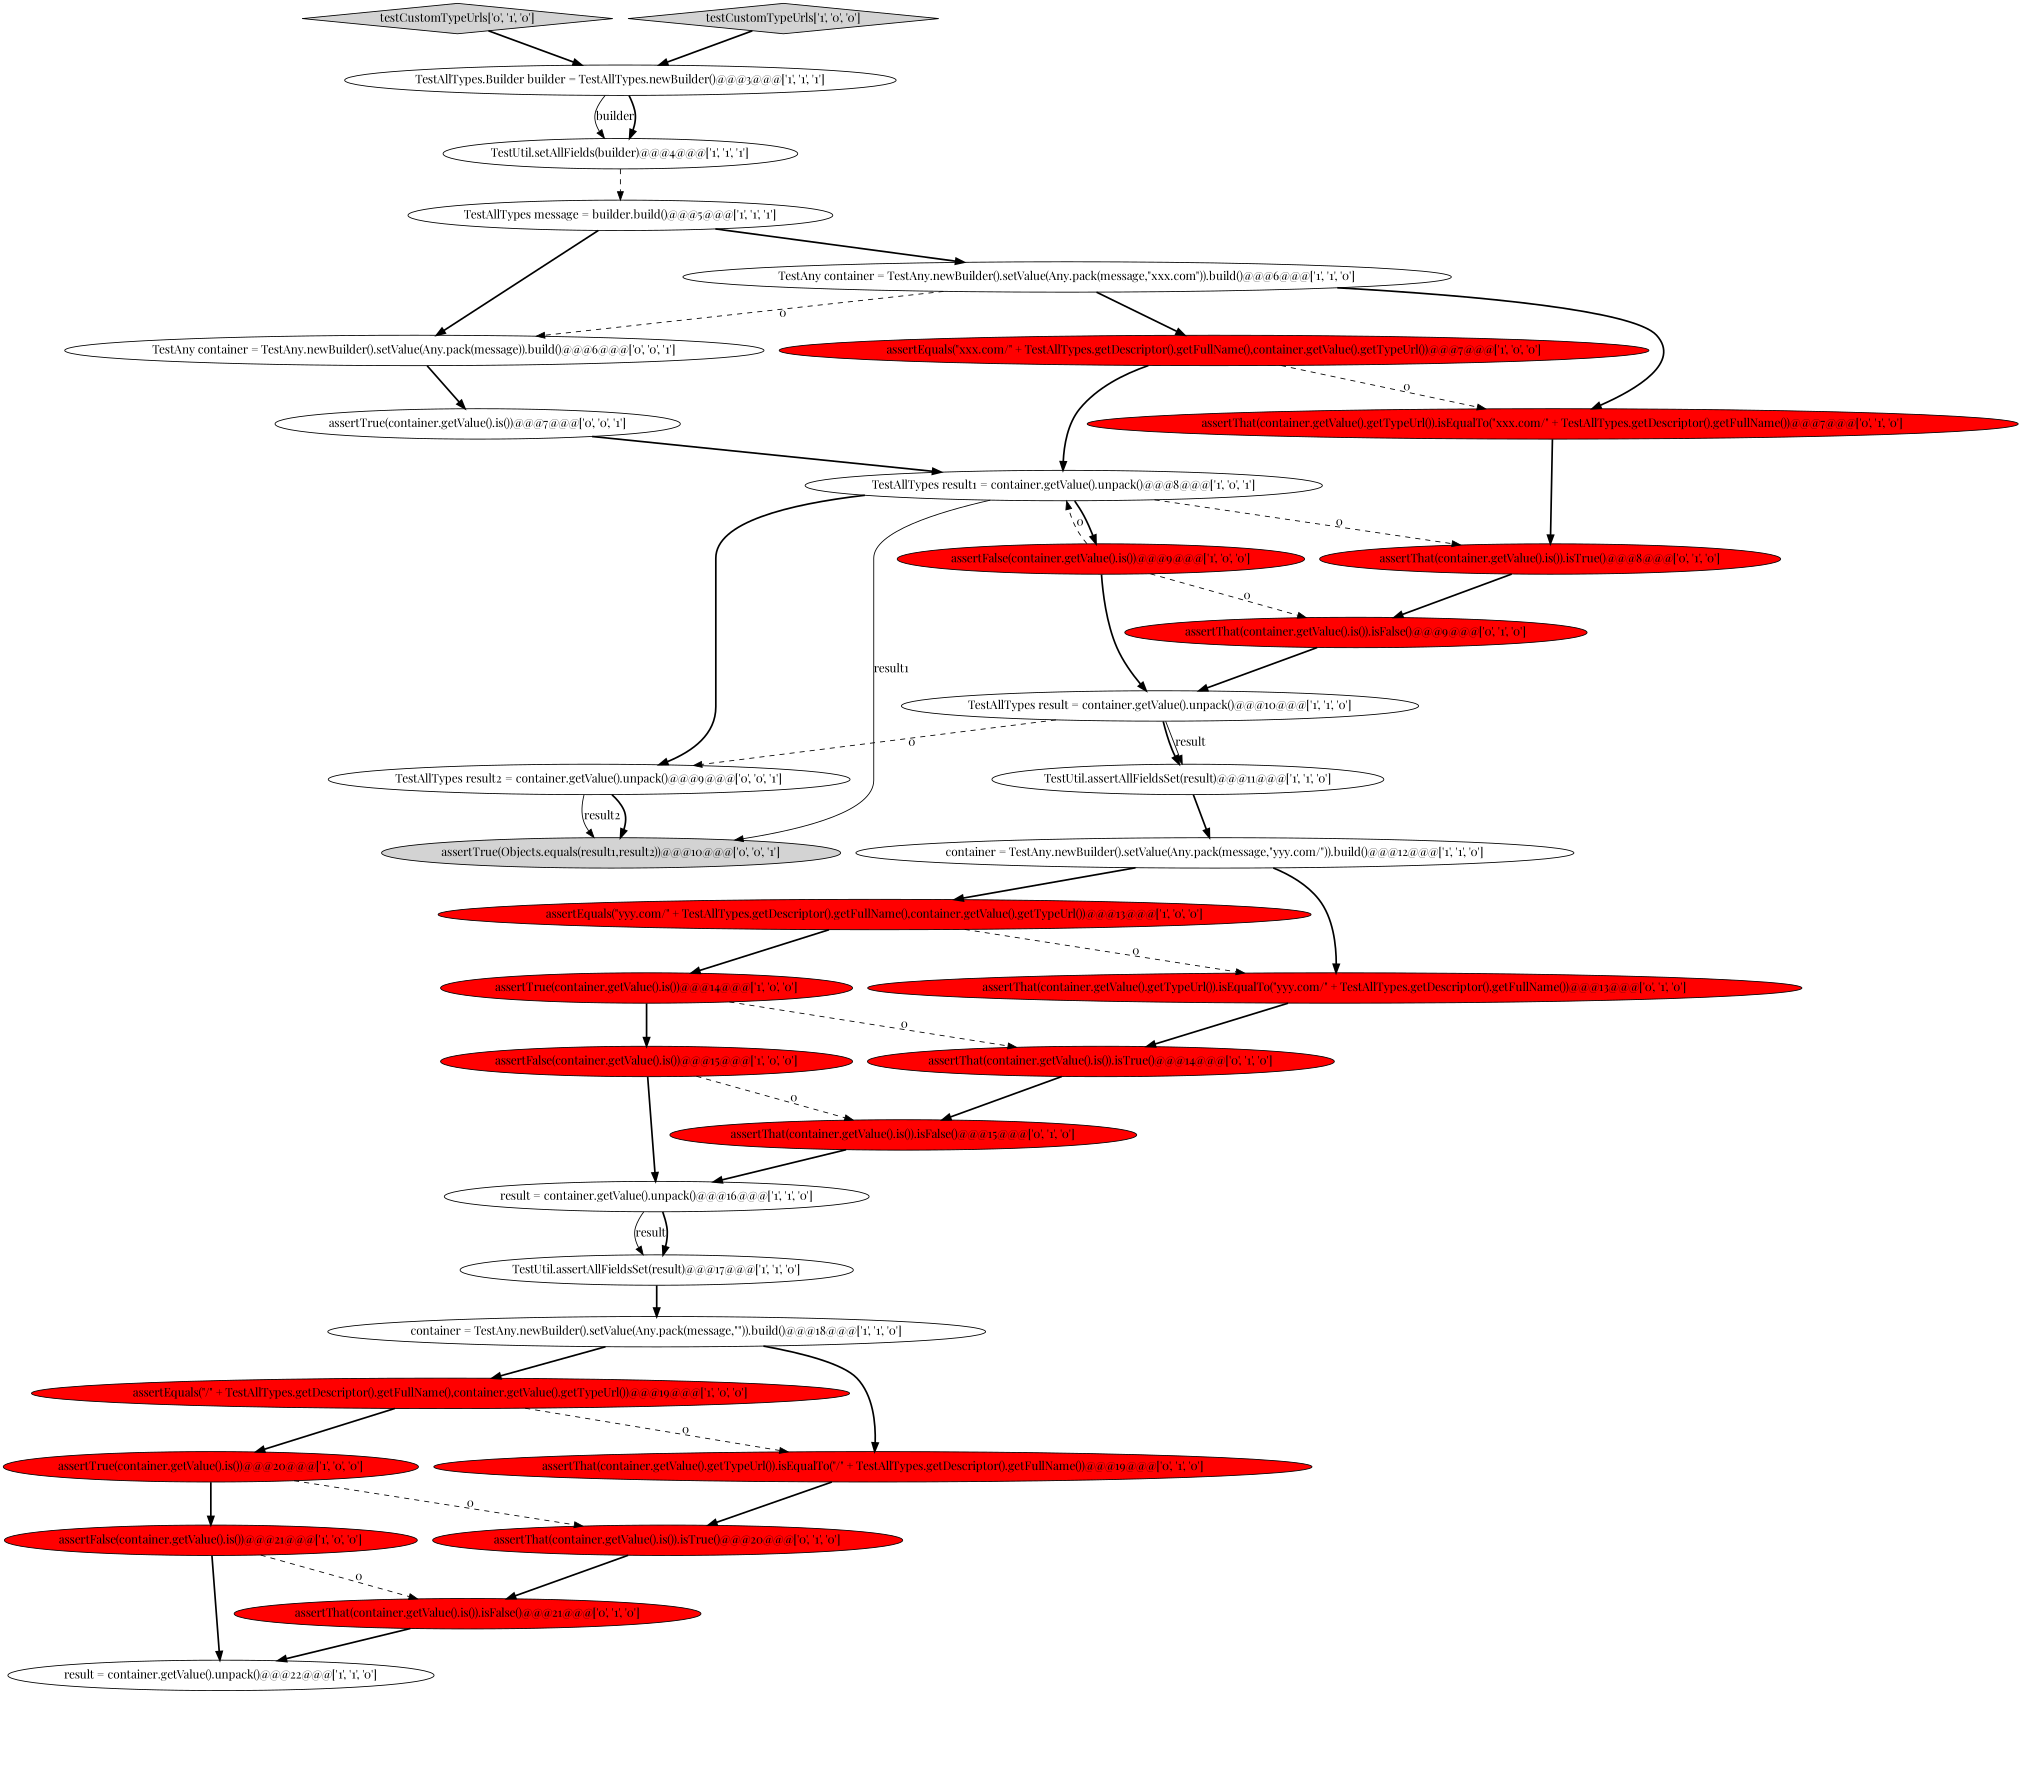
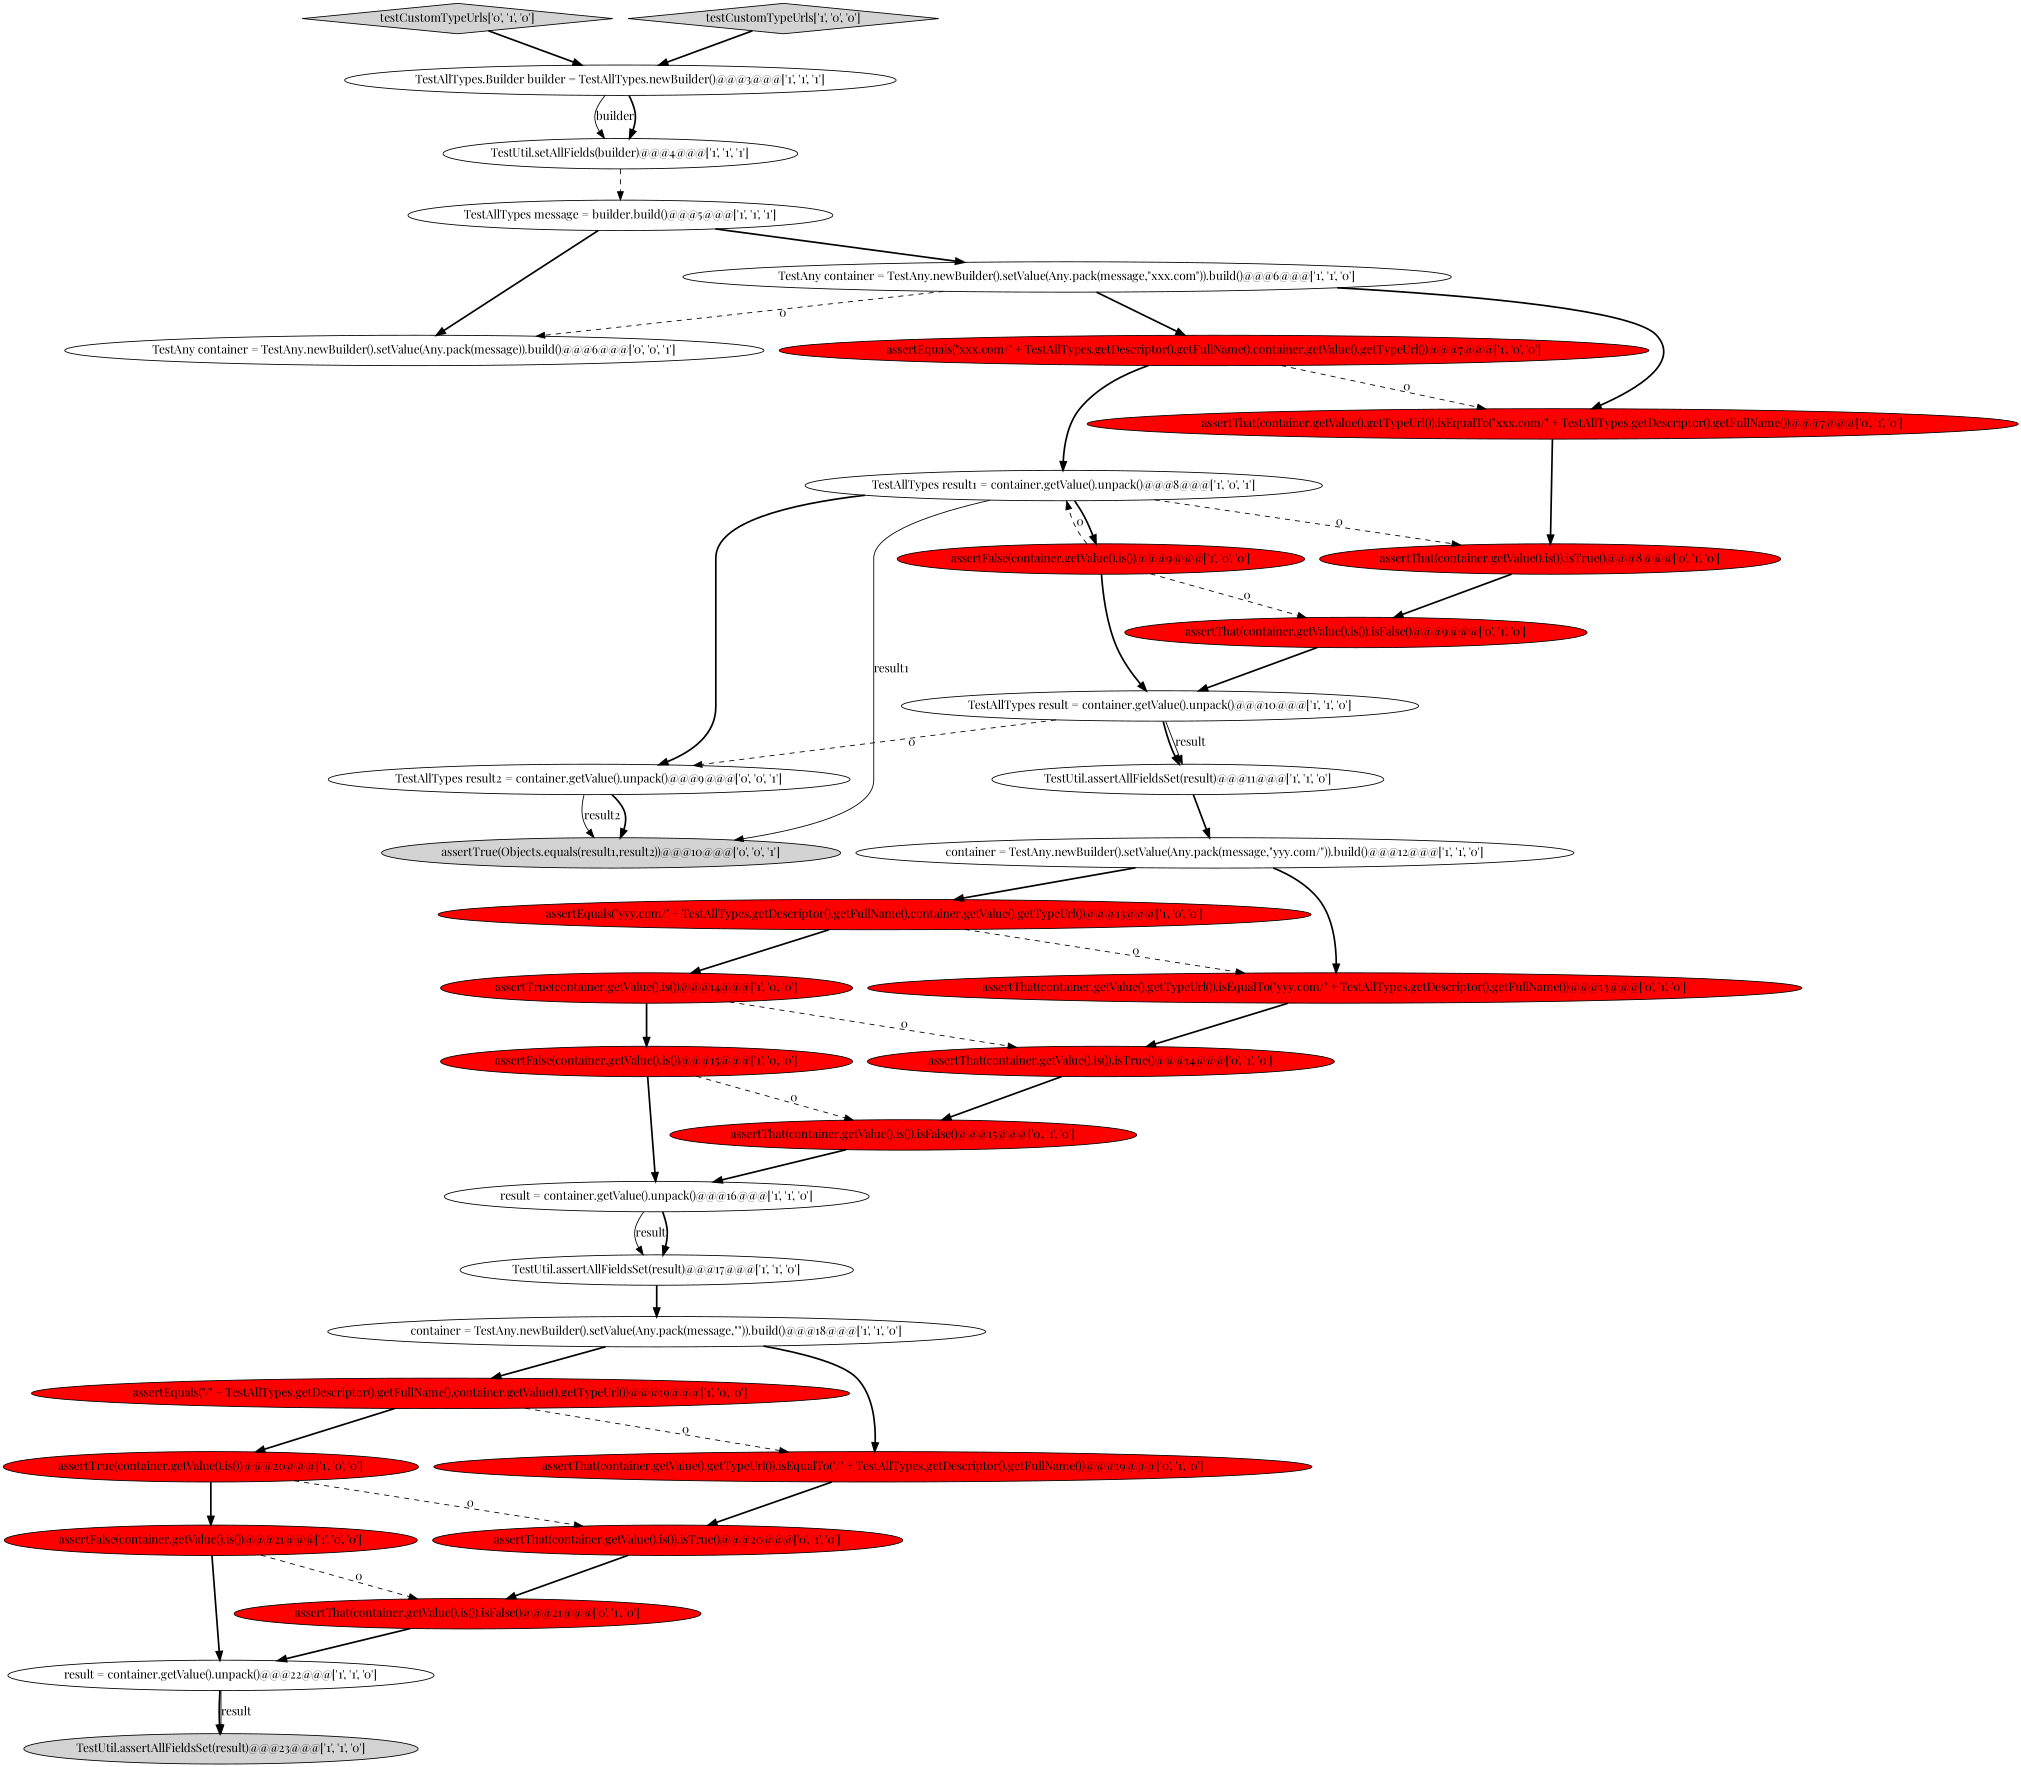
(478, 424) -> none
none -> (221, 1749)
